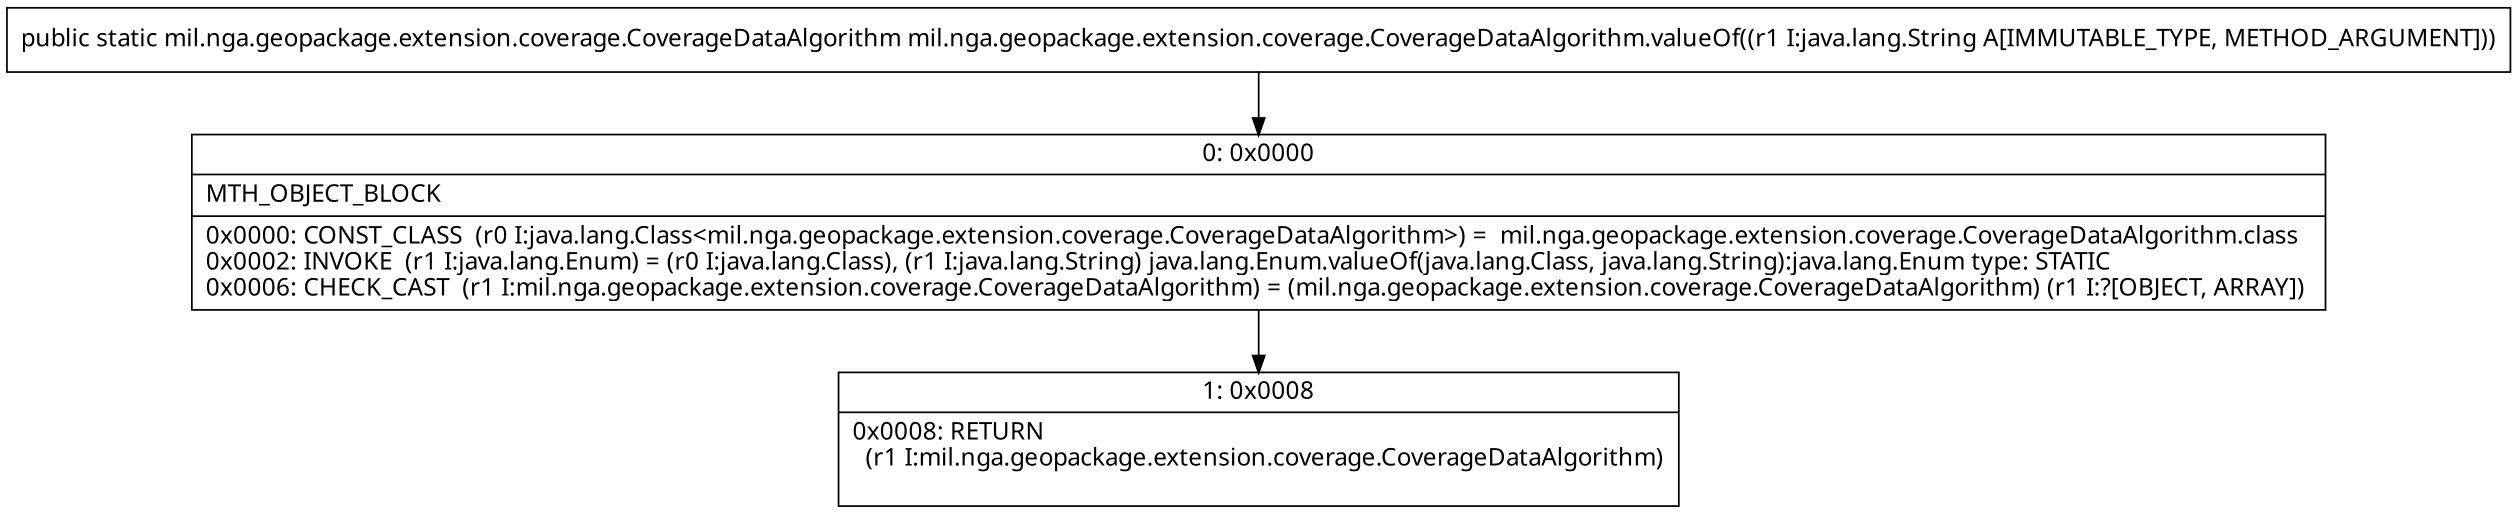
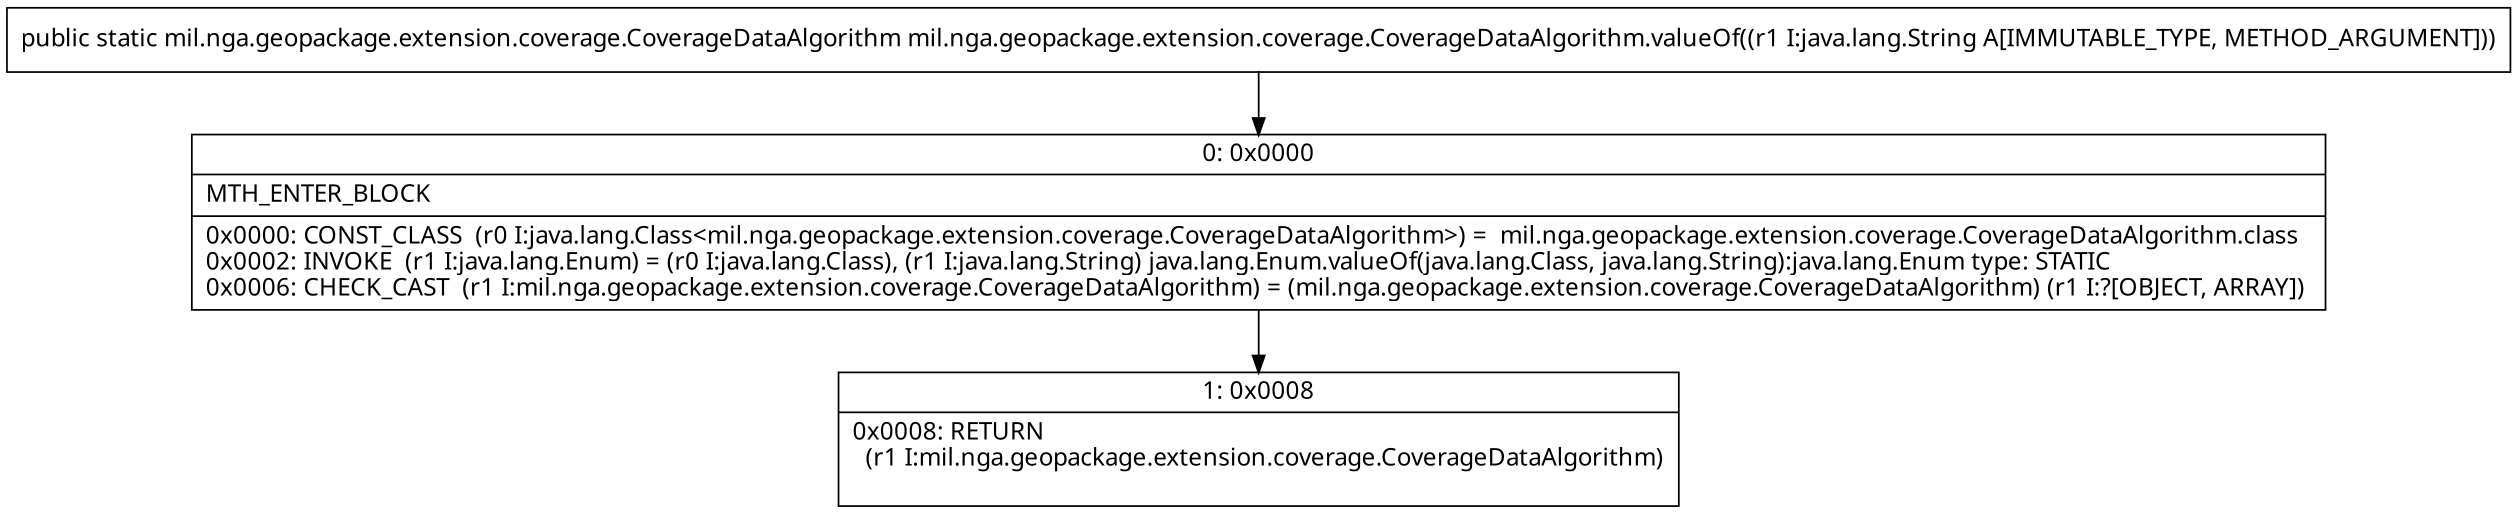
(324, 194) -> (319, 194)
